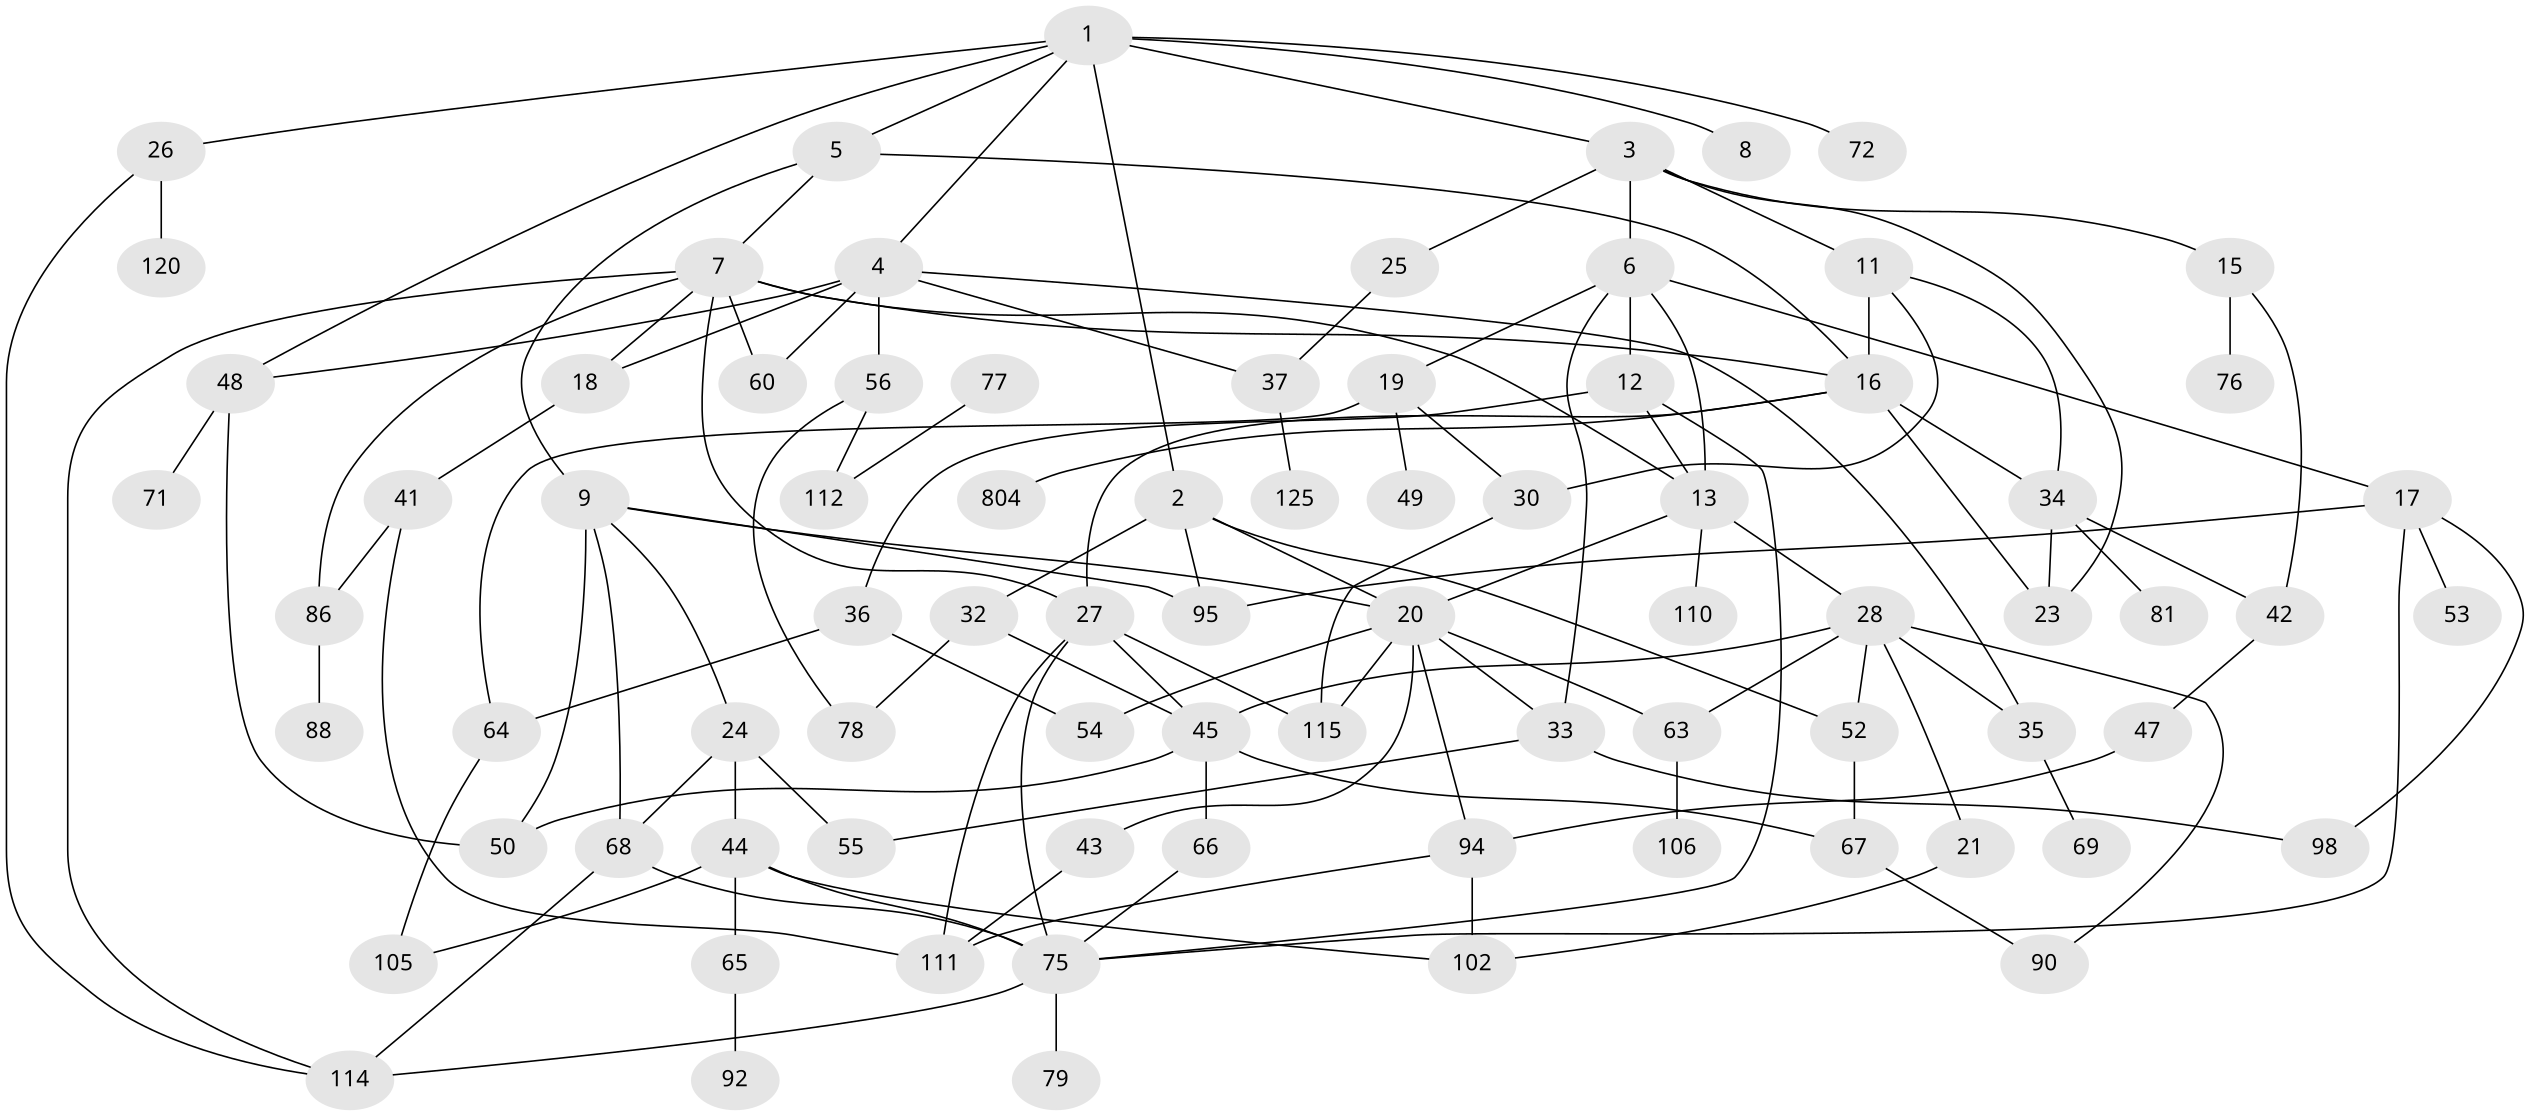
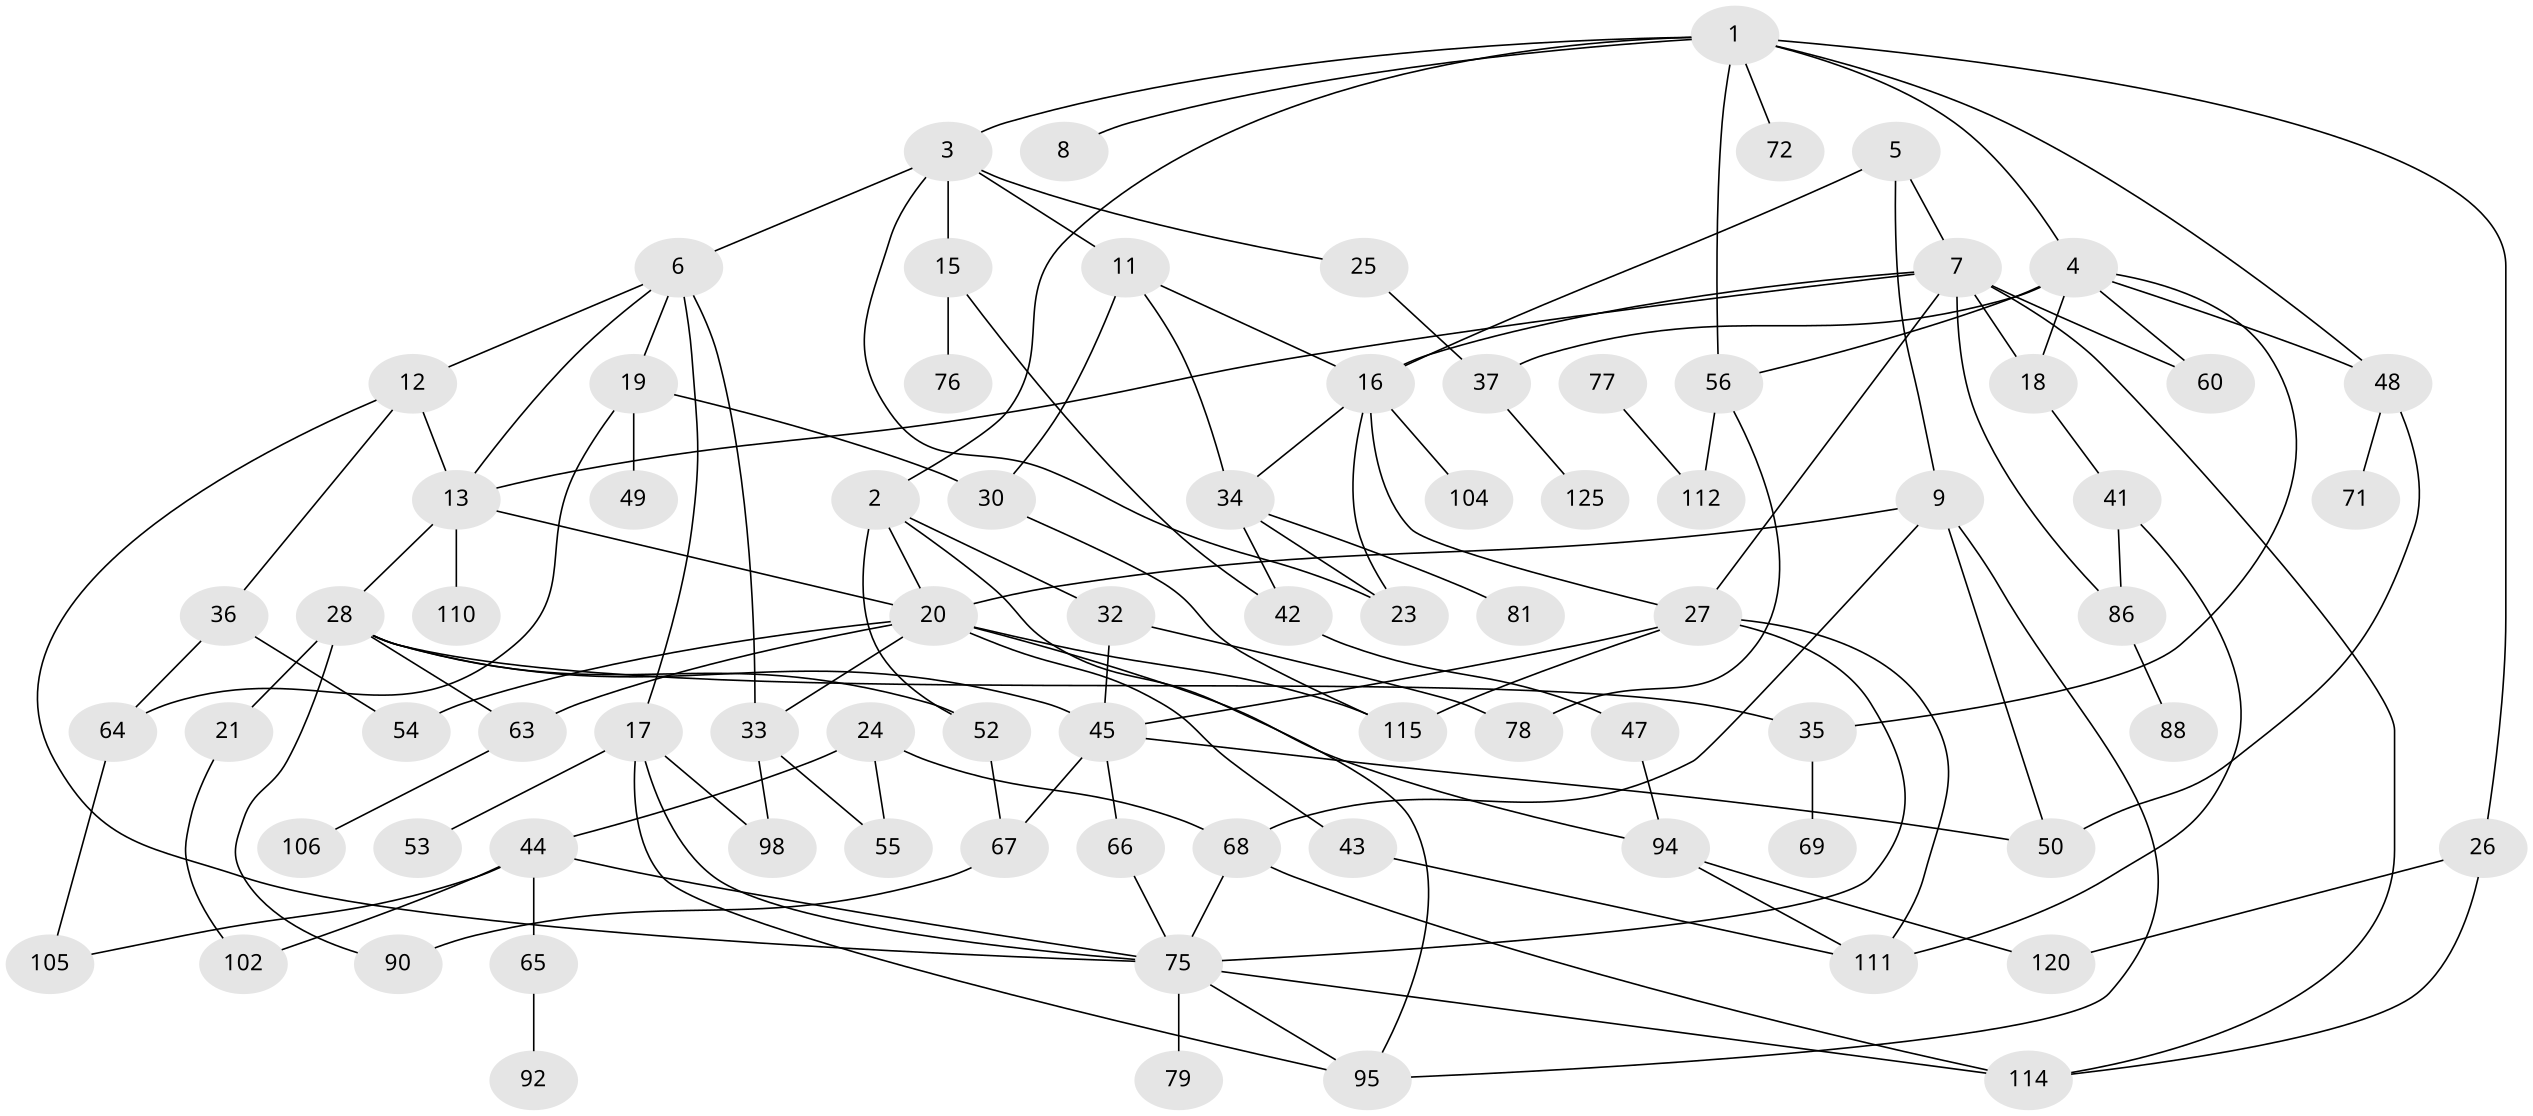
(963, 94) -> (1718, 209)
(1001, 500) -> (1469, 500)
(681, 606) -> none
(1472, 906) -> (1858, 908)
none -> (1273, 1022)
